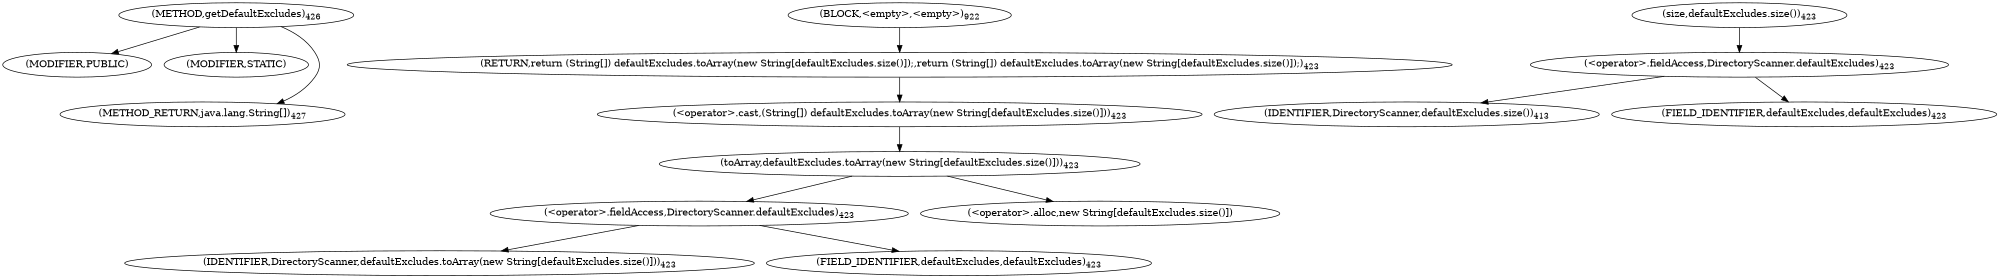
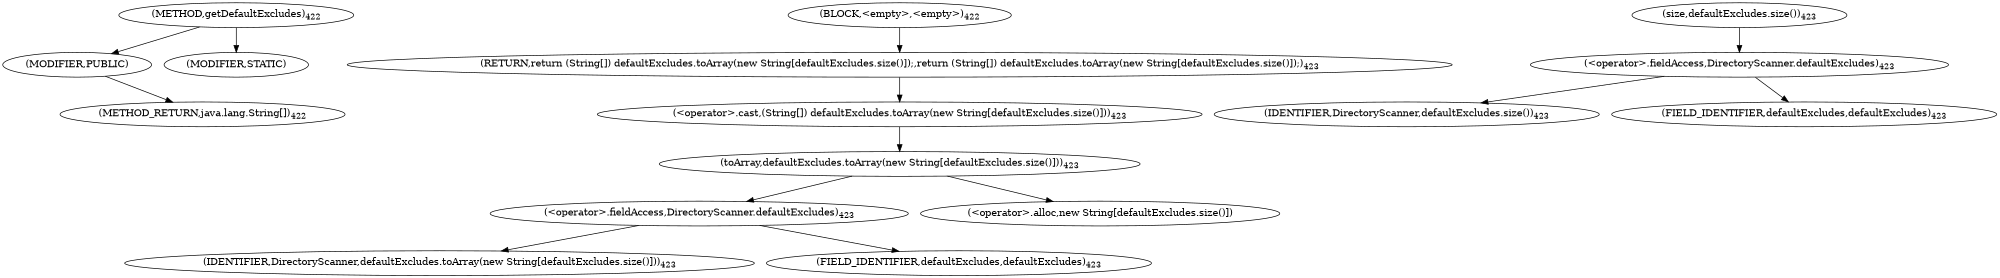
(313, 14) -> (313, 14)
(972, 14) -> (972, 14)
(319, 63) -> (136, 88)
(299, 113) -> (299, 113)
(1541, 113) -> (1541, 113)
